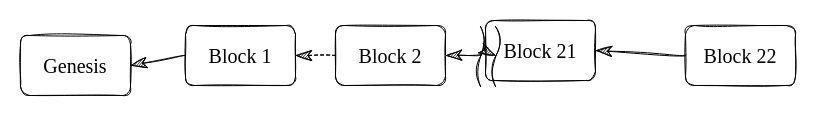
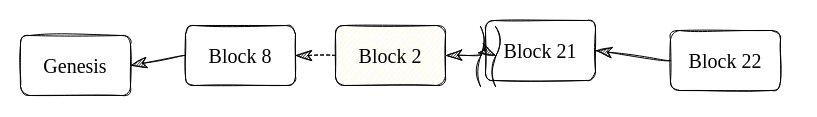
(241, 56) -> (241, 56)
(391, 56) -> (391, 56)
(741, 56) -> (726, 61)
